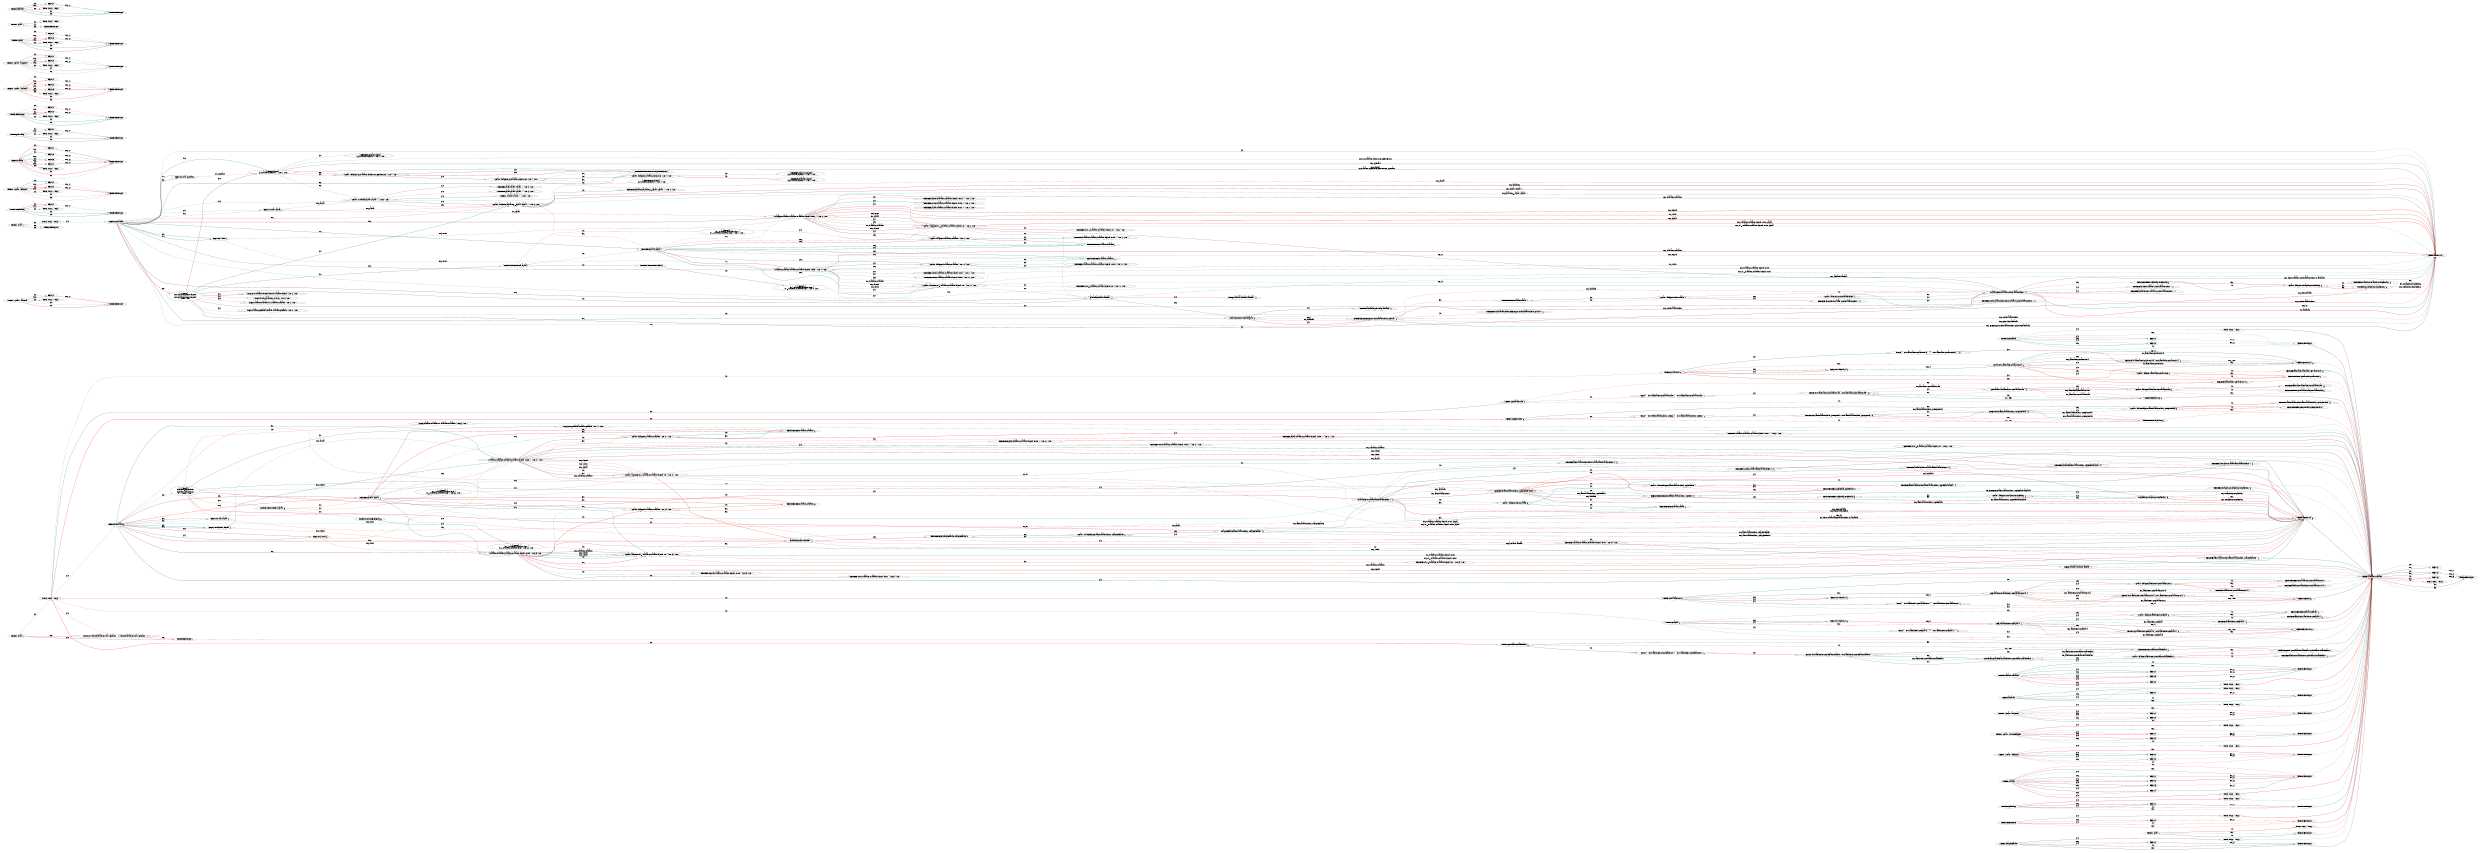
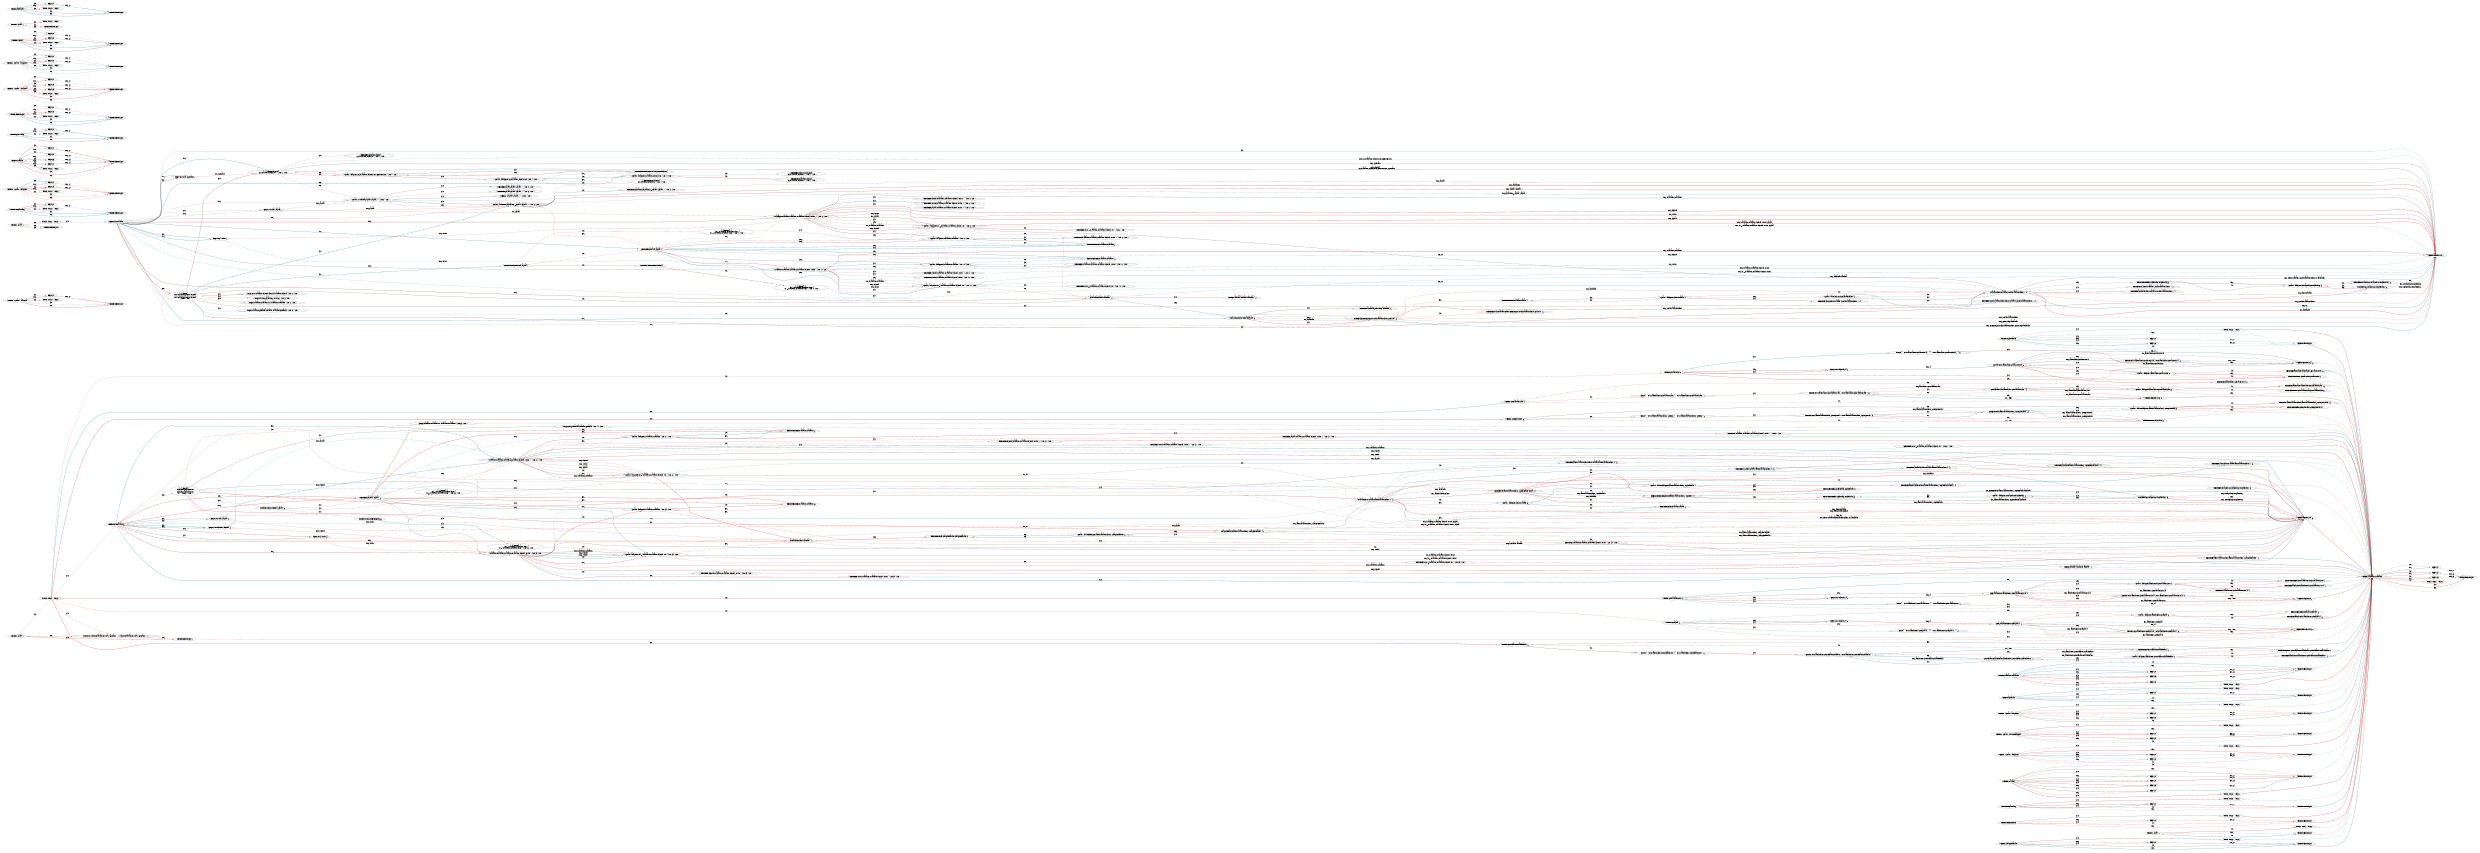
(1834, 365) -> none
(2229, 613) -> none
(2232, 622) -> none
